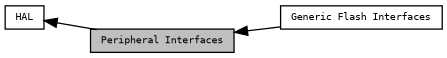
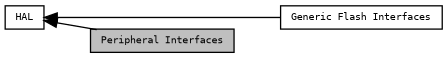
(264, 29) -> (169, 17)
